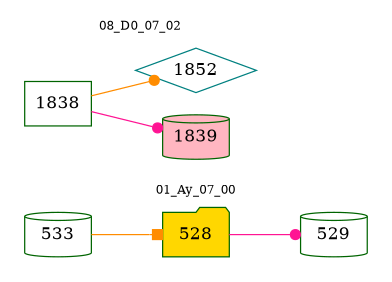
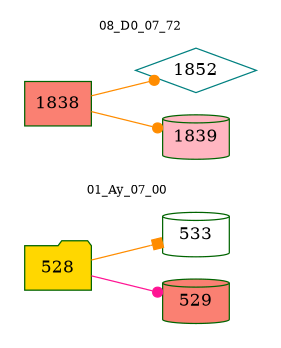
(140, 27) -> (140, 27)
(58, 104) -> (58, 104)
(122, 119) -> (122, 119)
(121, 235) -> (121, 253)
(334, 235) -> (196, 301)
